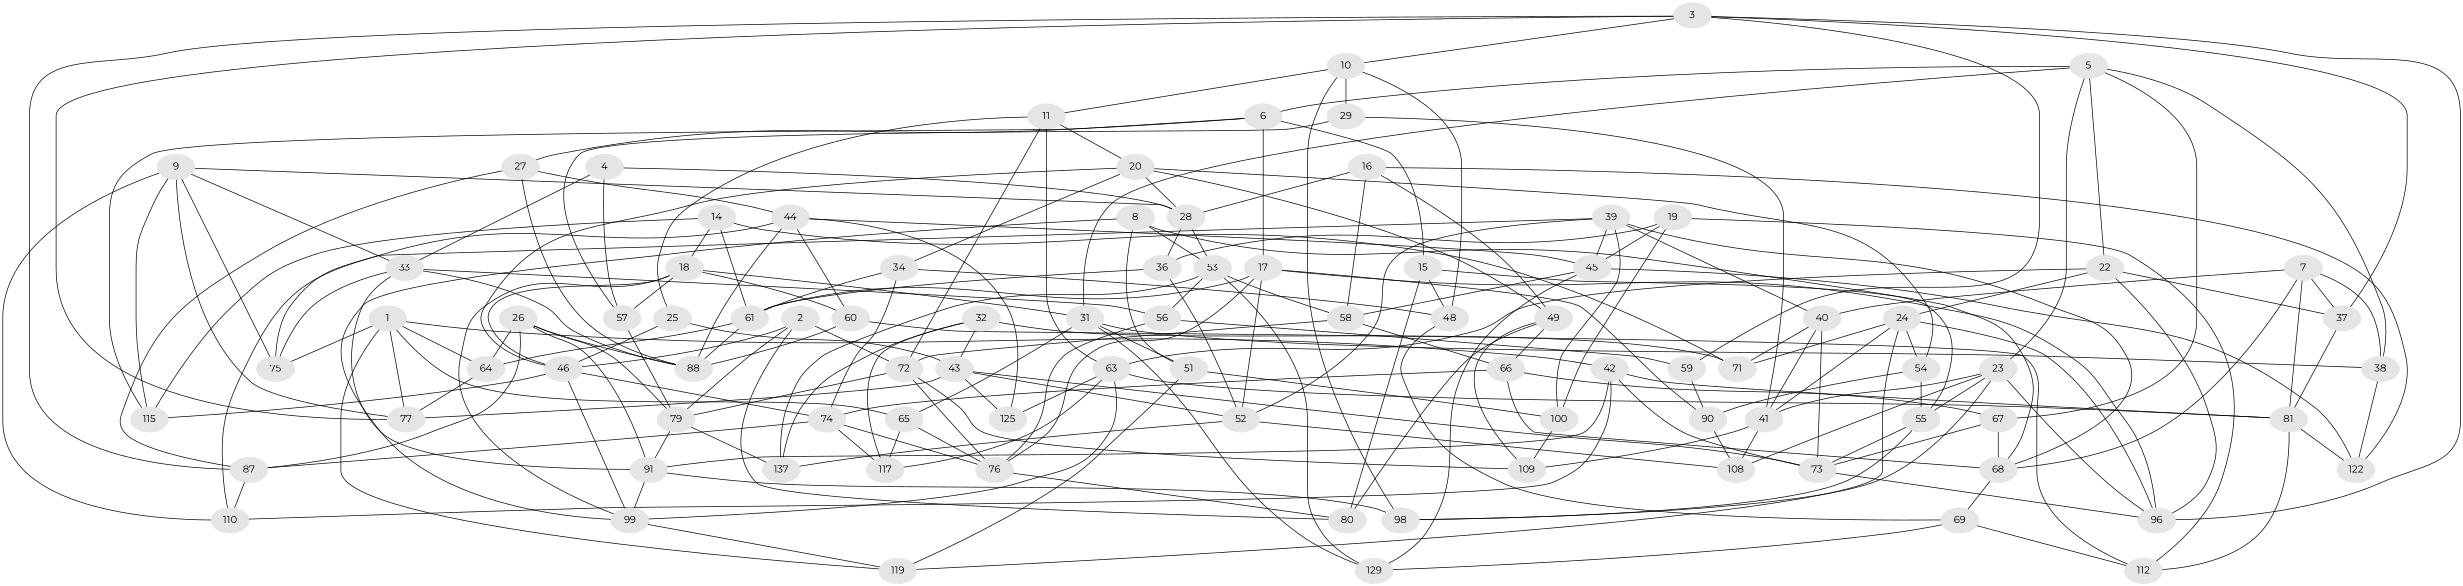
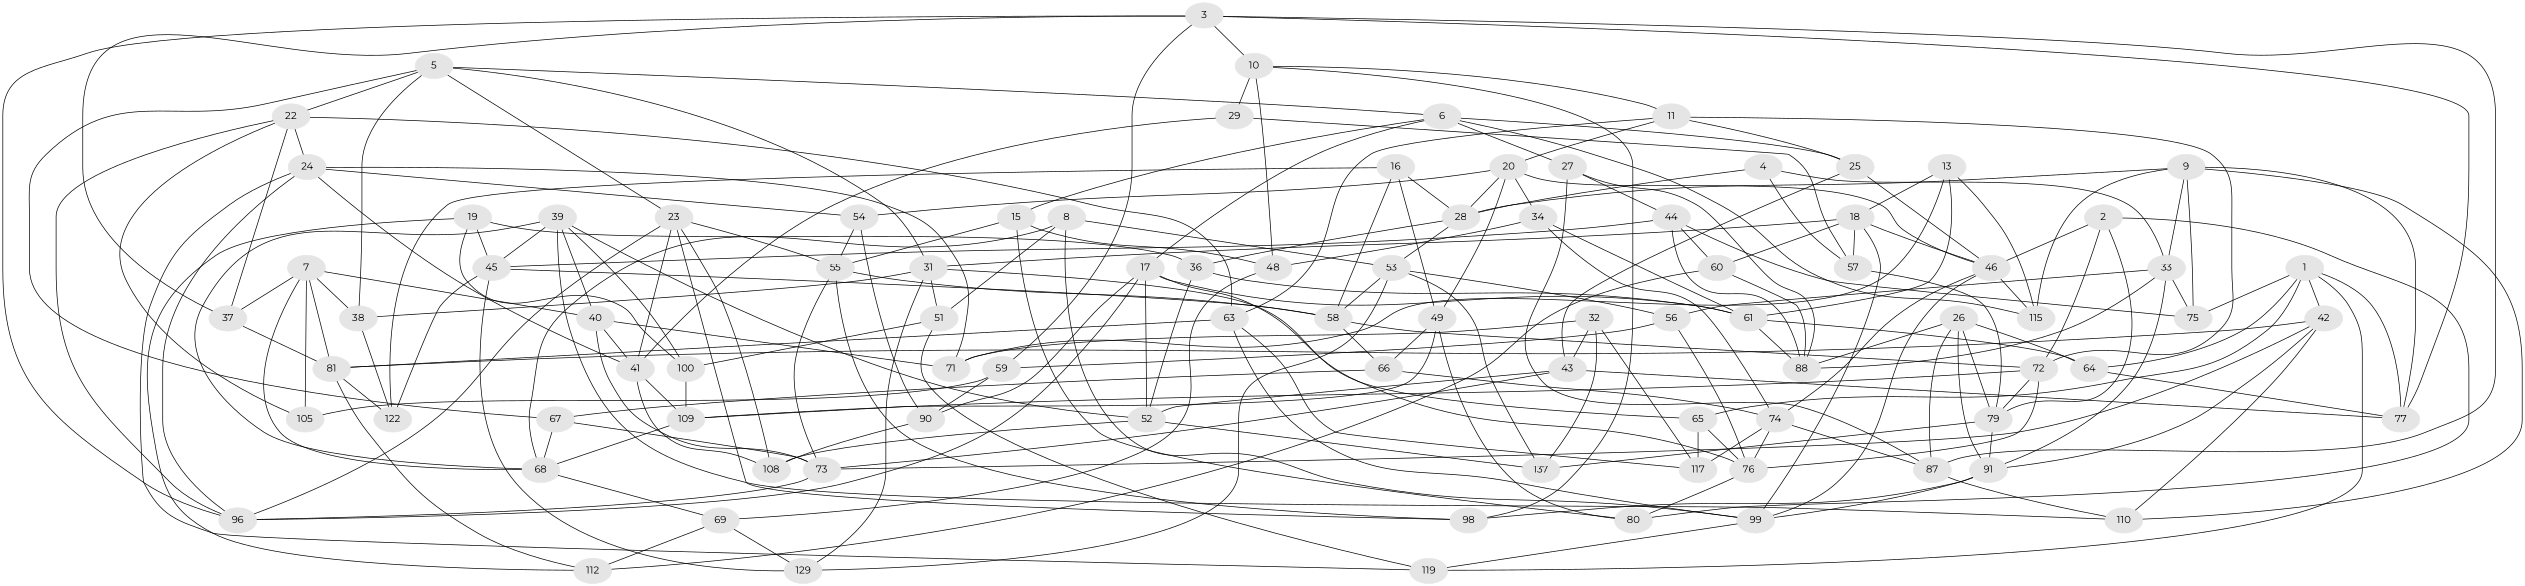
none -> (1651, 132)
(717, 217) -> (1947, 167)
none -> (1084, 294)
none -> (305, 419)
(1008, 419) -> none
(1765, 451) -> (613, 445)
